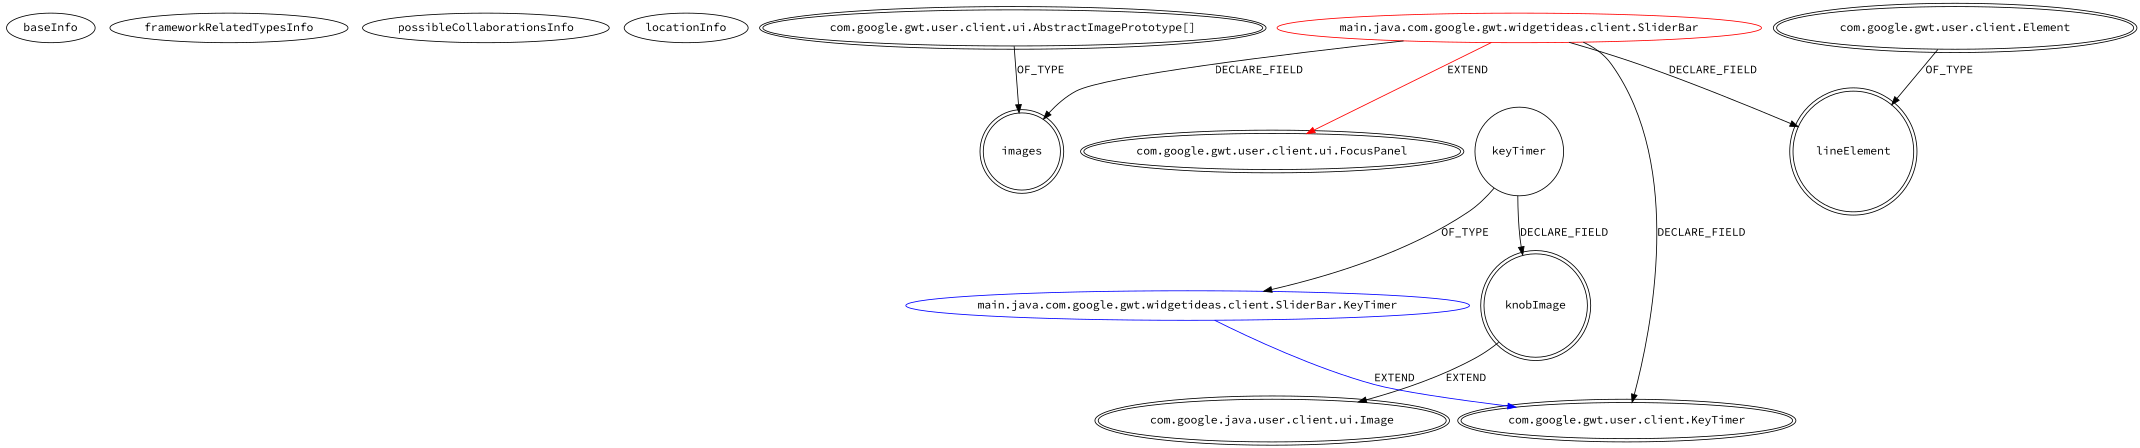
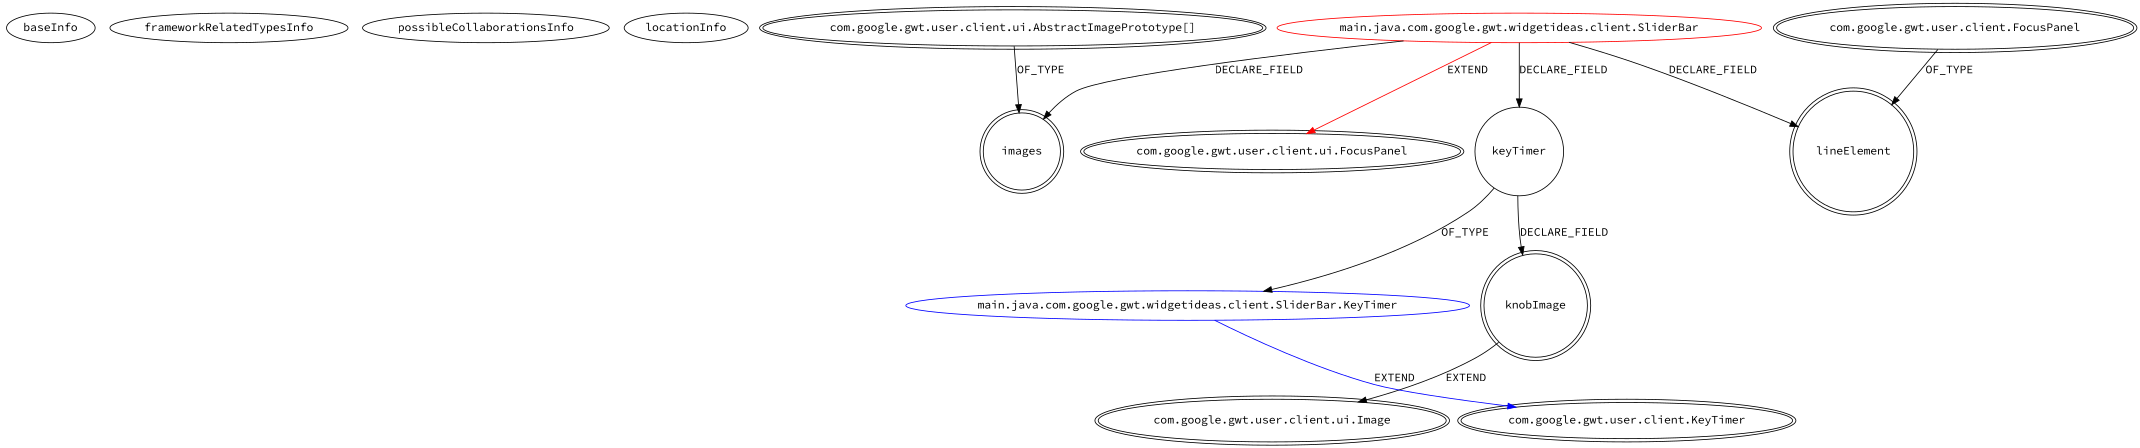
(1955, 28) -> (1955, 28)
(1656, 208) -> (1519, 71)
(1272, 421) -> (1272, 421)
